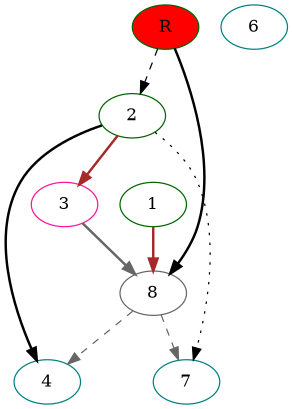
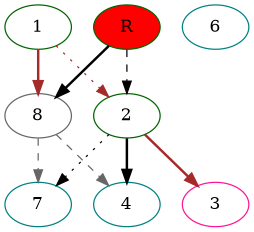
none -> (77, 66)
(104, 244) -> none
